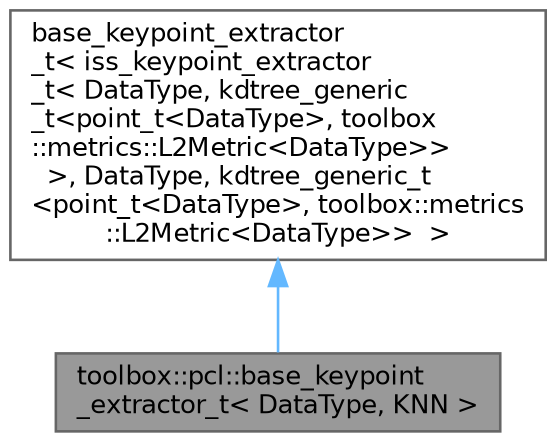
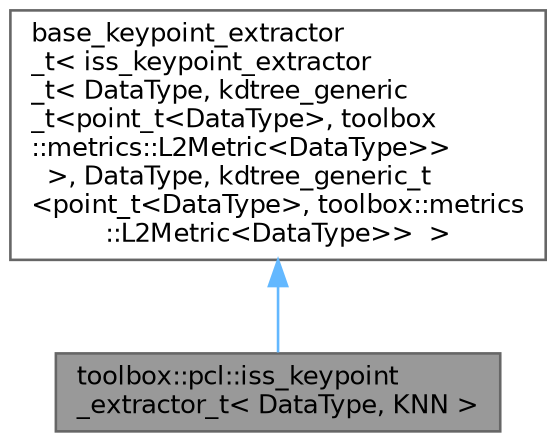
(278, 392) -> (278, 392)
